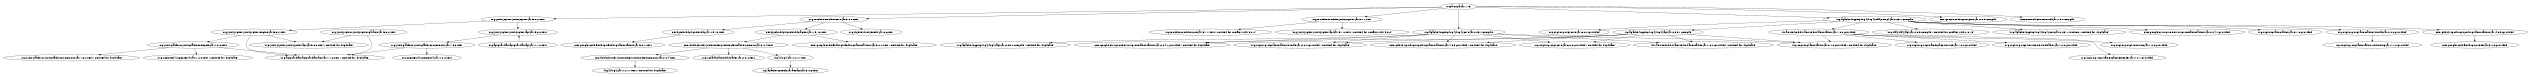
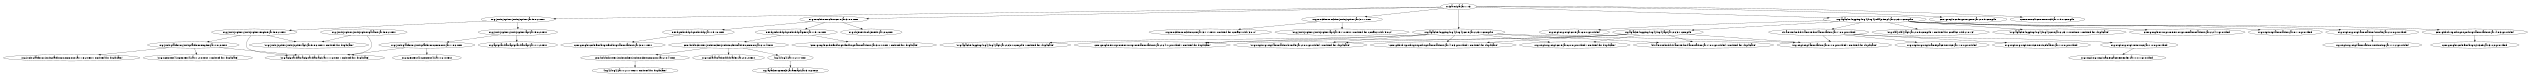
(1983, 37) -> (2129, 51)
(519, 39) -> (517, 38)
